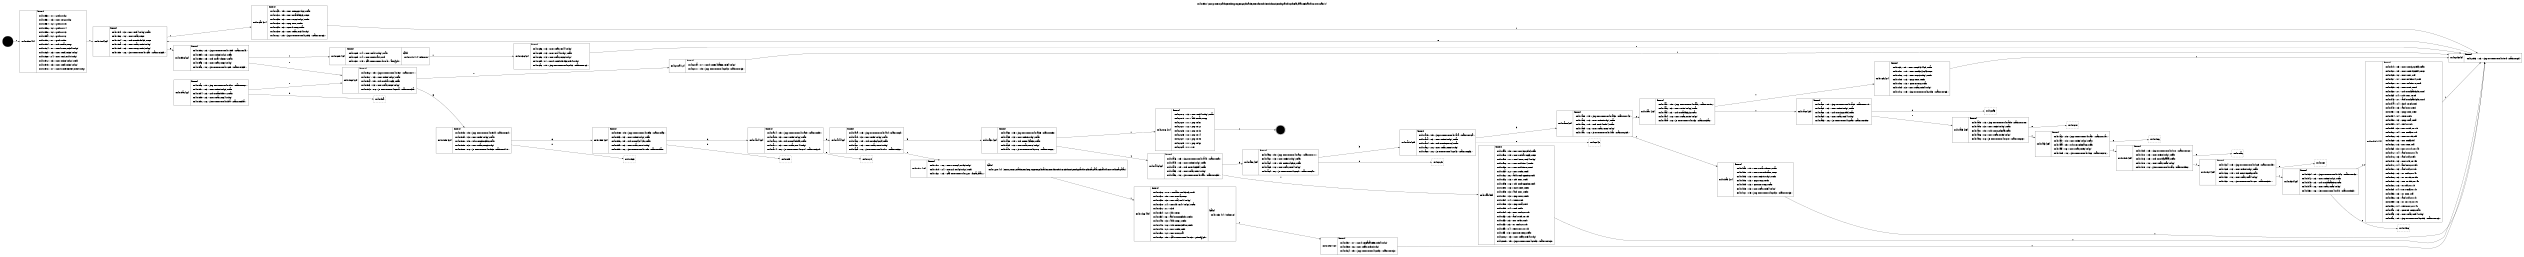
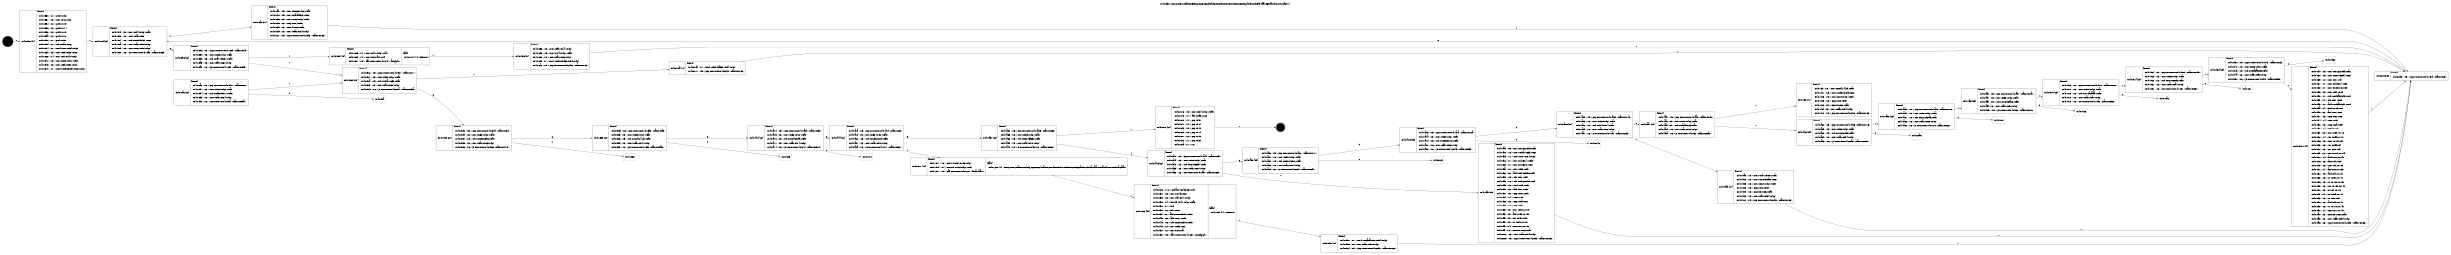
(2198, 58) -> none
